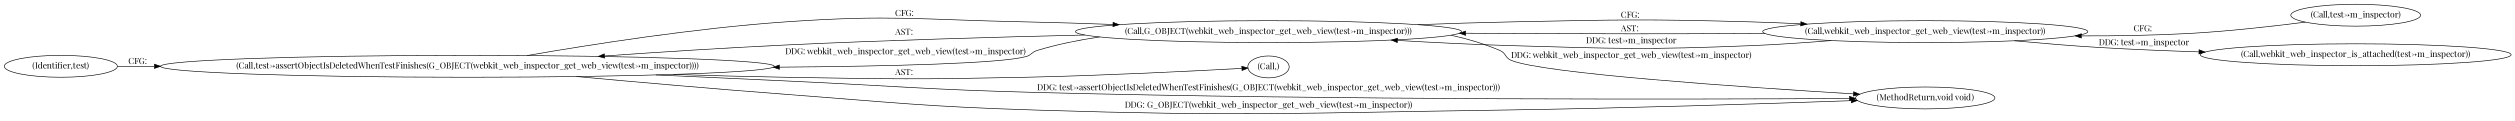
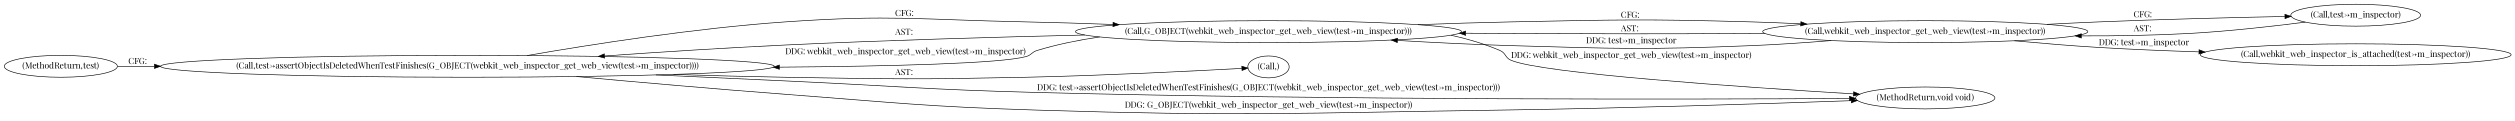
none -> (2166, 20)
(2144, 29) -> (2144, 29)
(61, 66) -> (61, 66)
